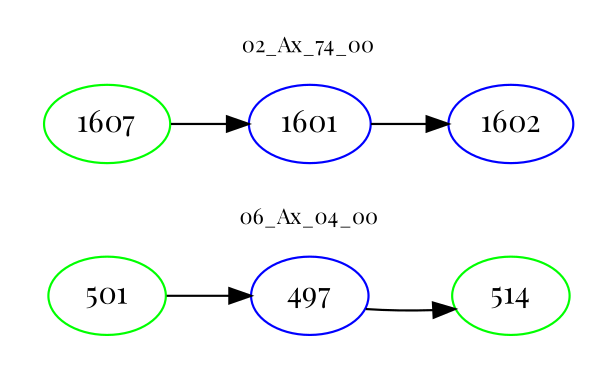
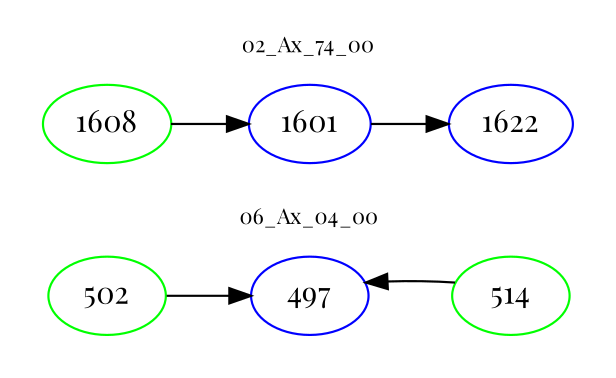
(107, 124) -> (107, 124)
(511, 124) -> (511, 124)
(107, 296) -> (107, 296)
(399, 310) -> (421, 281)
